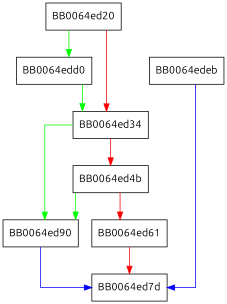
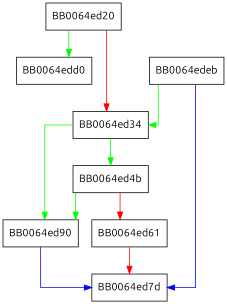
(82, 94) -> (158, 106)
(111, 148) -> (111, 148)
